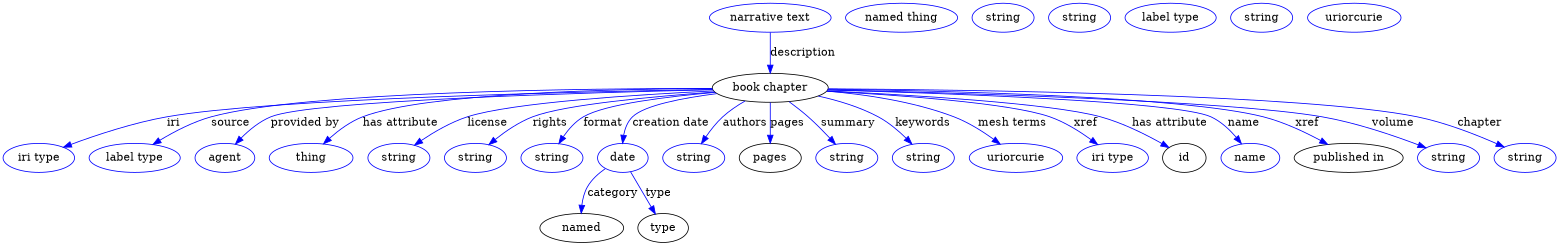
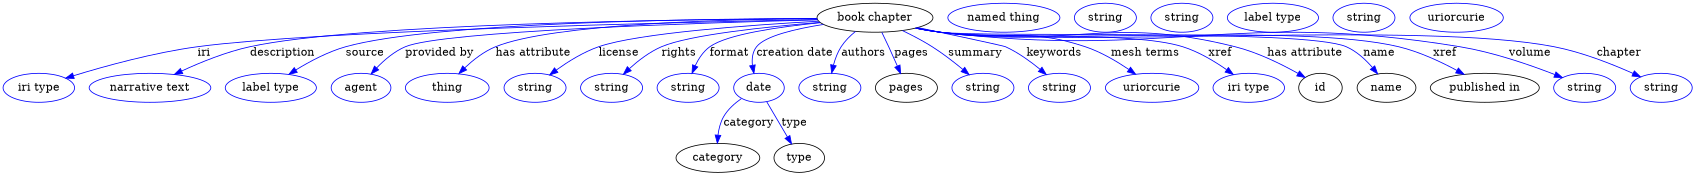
(770, 49) -> (497, 25)
(1250, 158) -> (1387, 88)
(582, 228) -> (718, 158)
